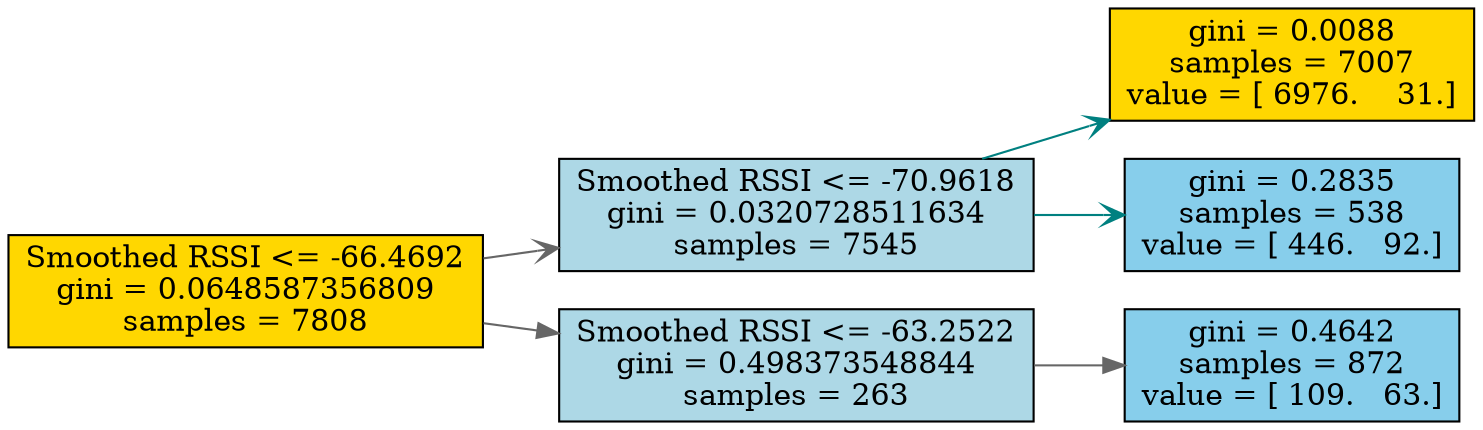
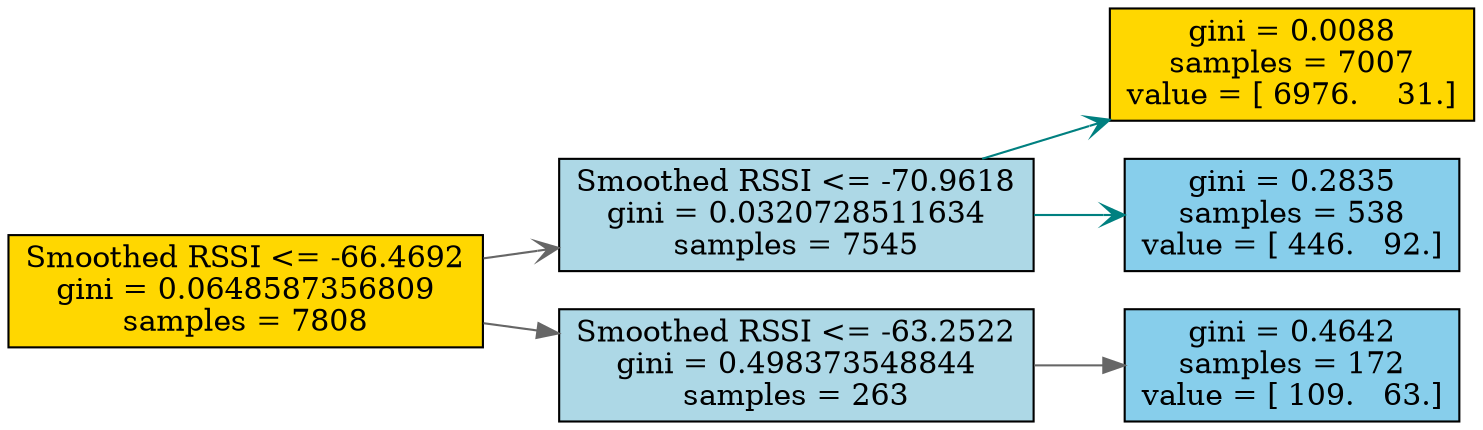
(1292, 365) -> (1292, 365)
